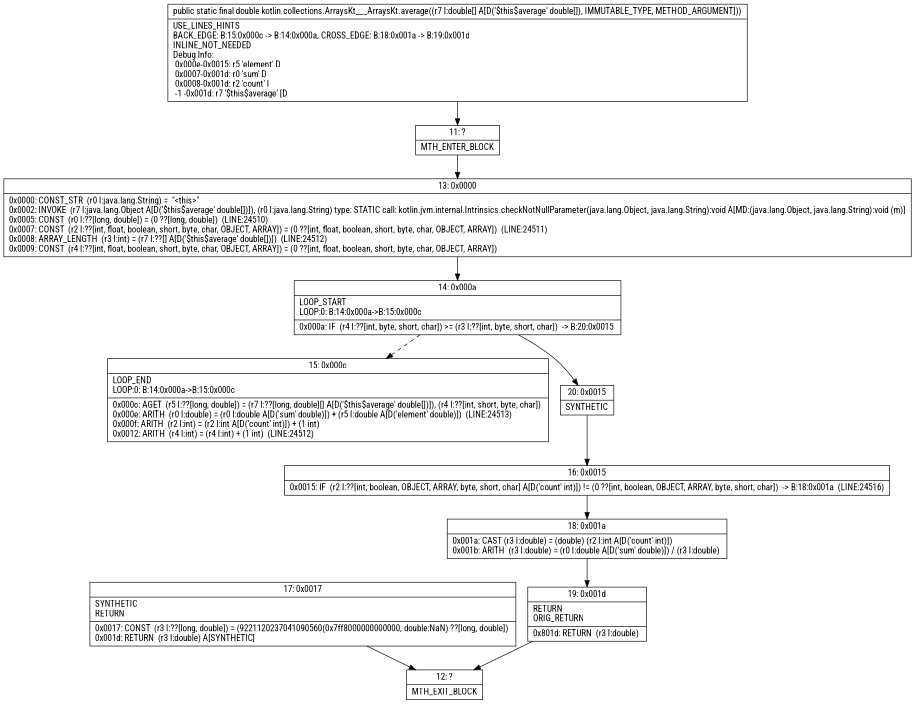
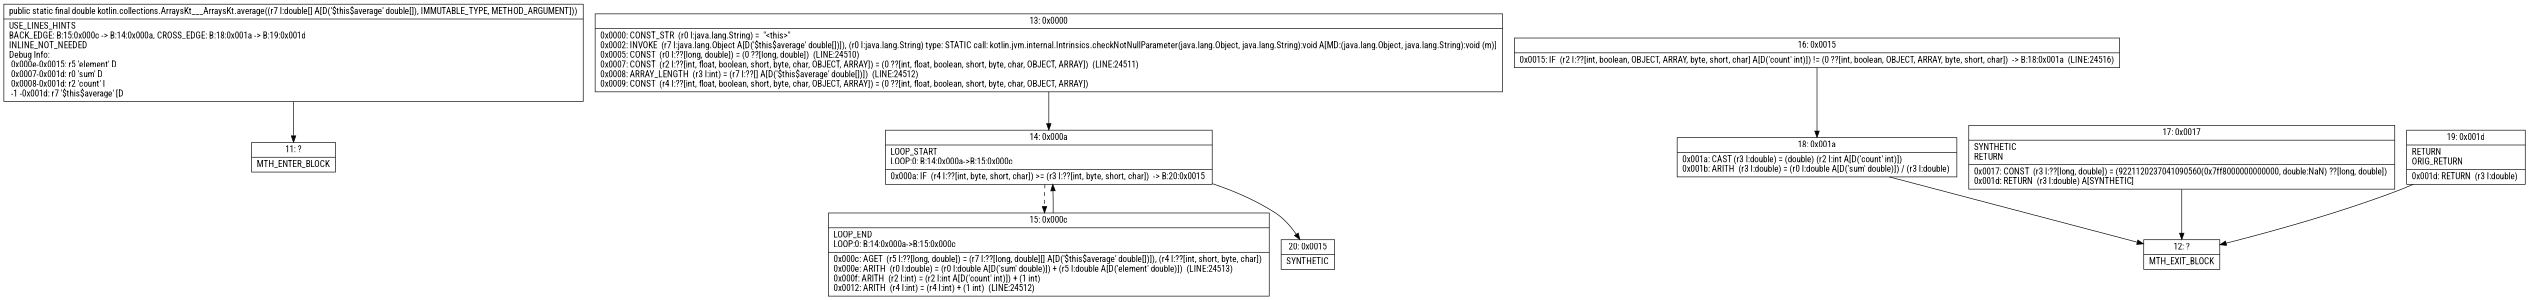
(458, 164) -> none
none -> (1053, 202)
(587, 437) -> none
(587, 569) -> (2013, 210)
(587, 633) -> (2466, 177)
